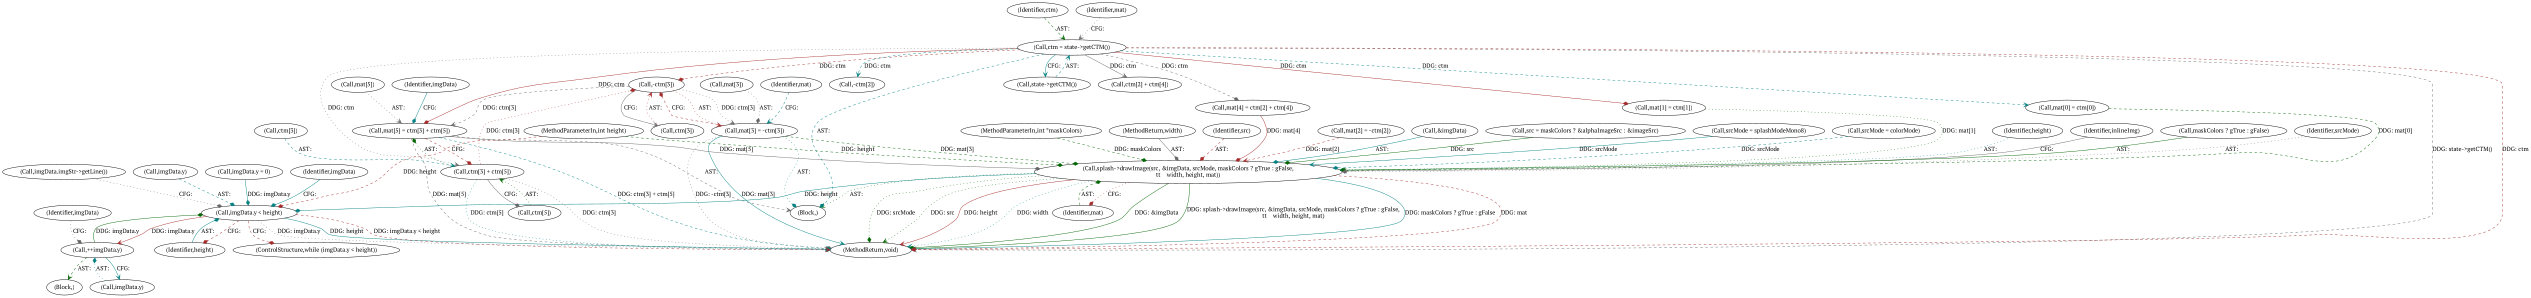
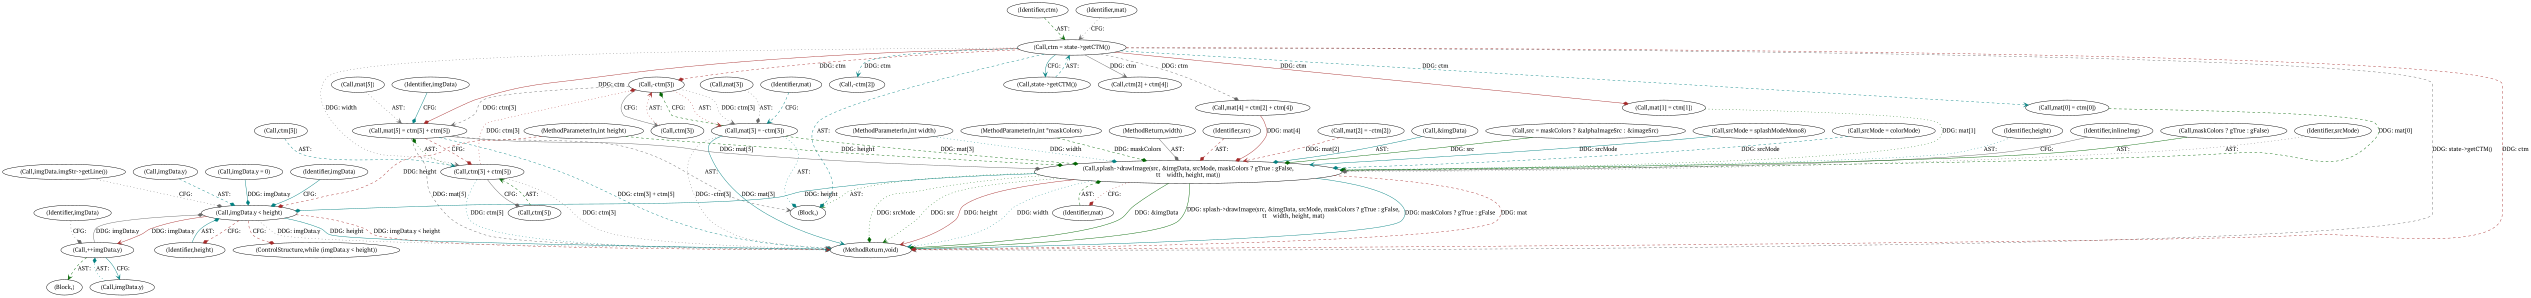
(341, 108) -> (341, 108)
(687, 119) -> (687, 119)
none -> (894, 131)
(519, 191) -> (519, 191)
(139, 219) -> (139, 219)
